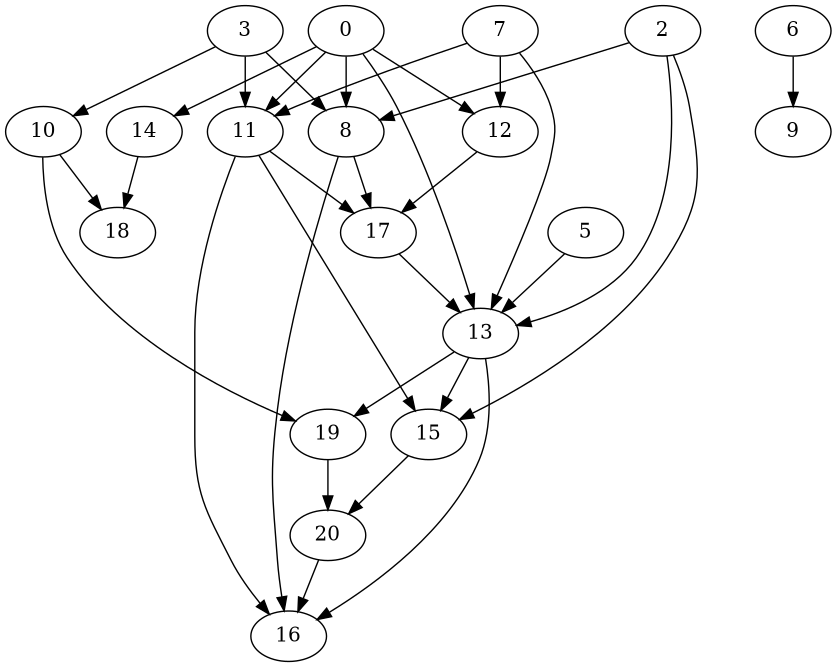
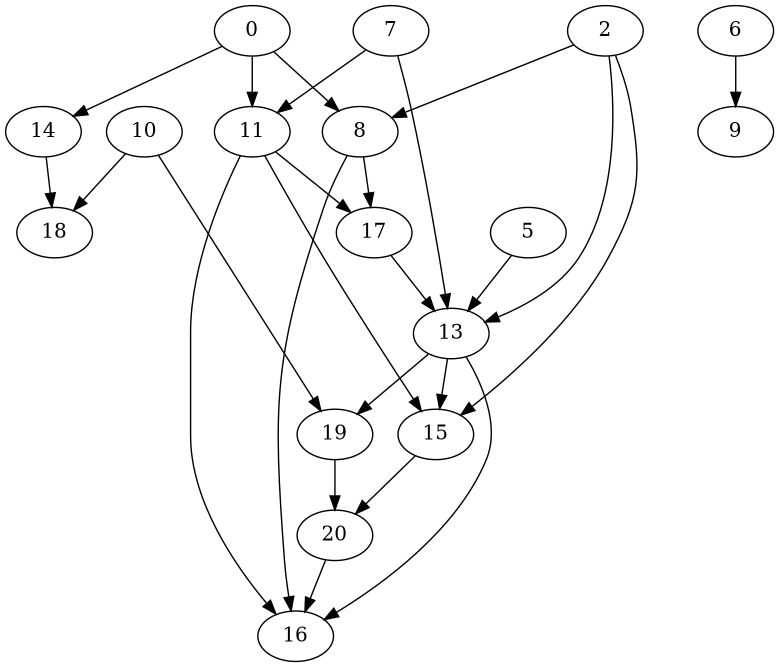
(245, 31) -> none
(500, 132) -> none
(426, 170) -> none
